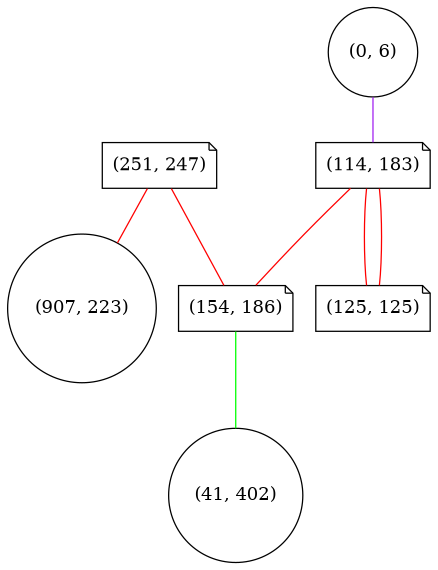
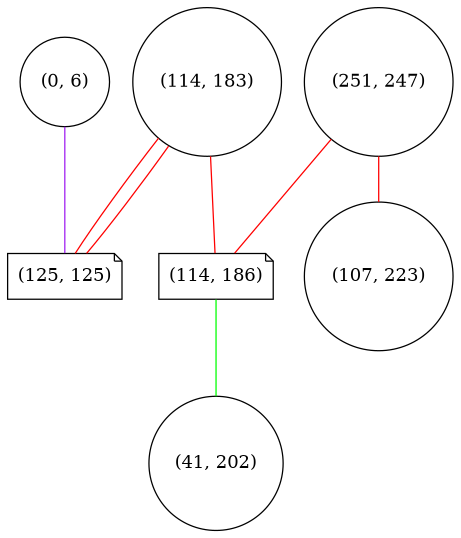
(373, 120) -> (65, 190)
(159, 165) -> (379, 82)
(373, 165) -> (207, 82)
(82, 308) -> (379, 276)
(236, 308) -> (216, 276)
(236, 495) -> (216, 463)
